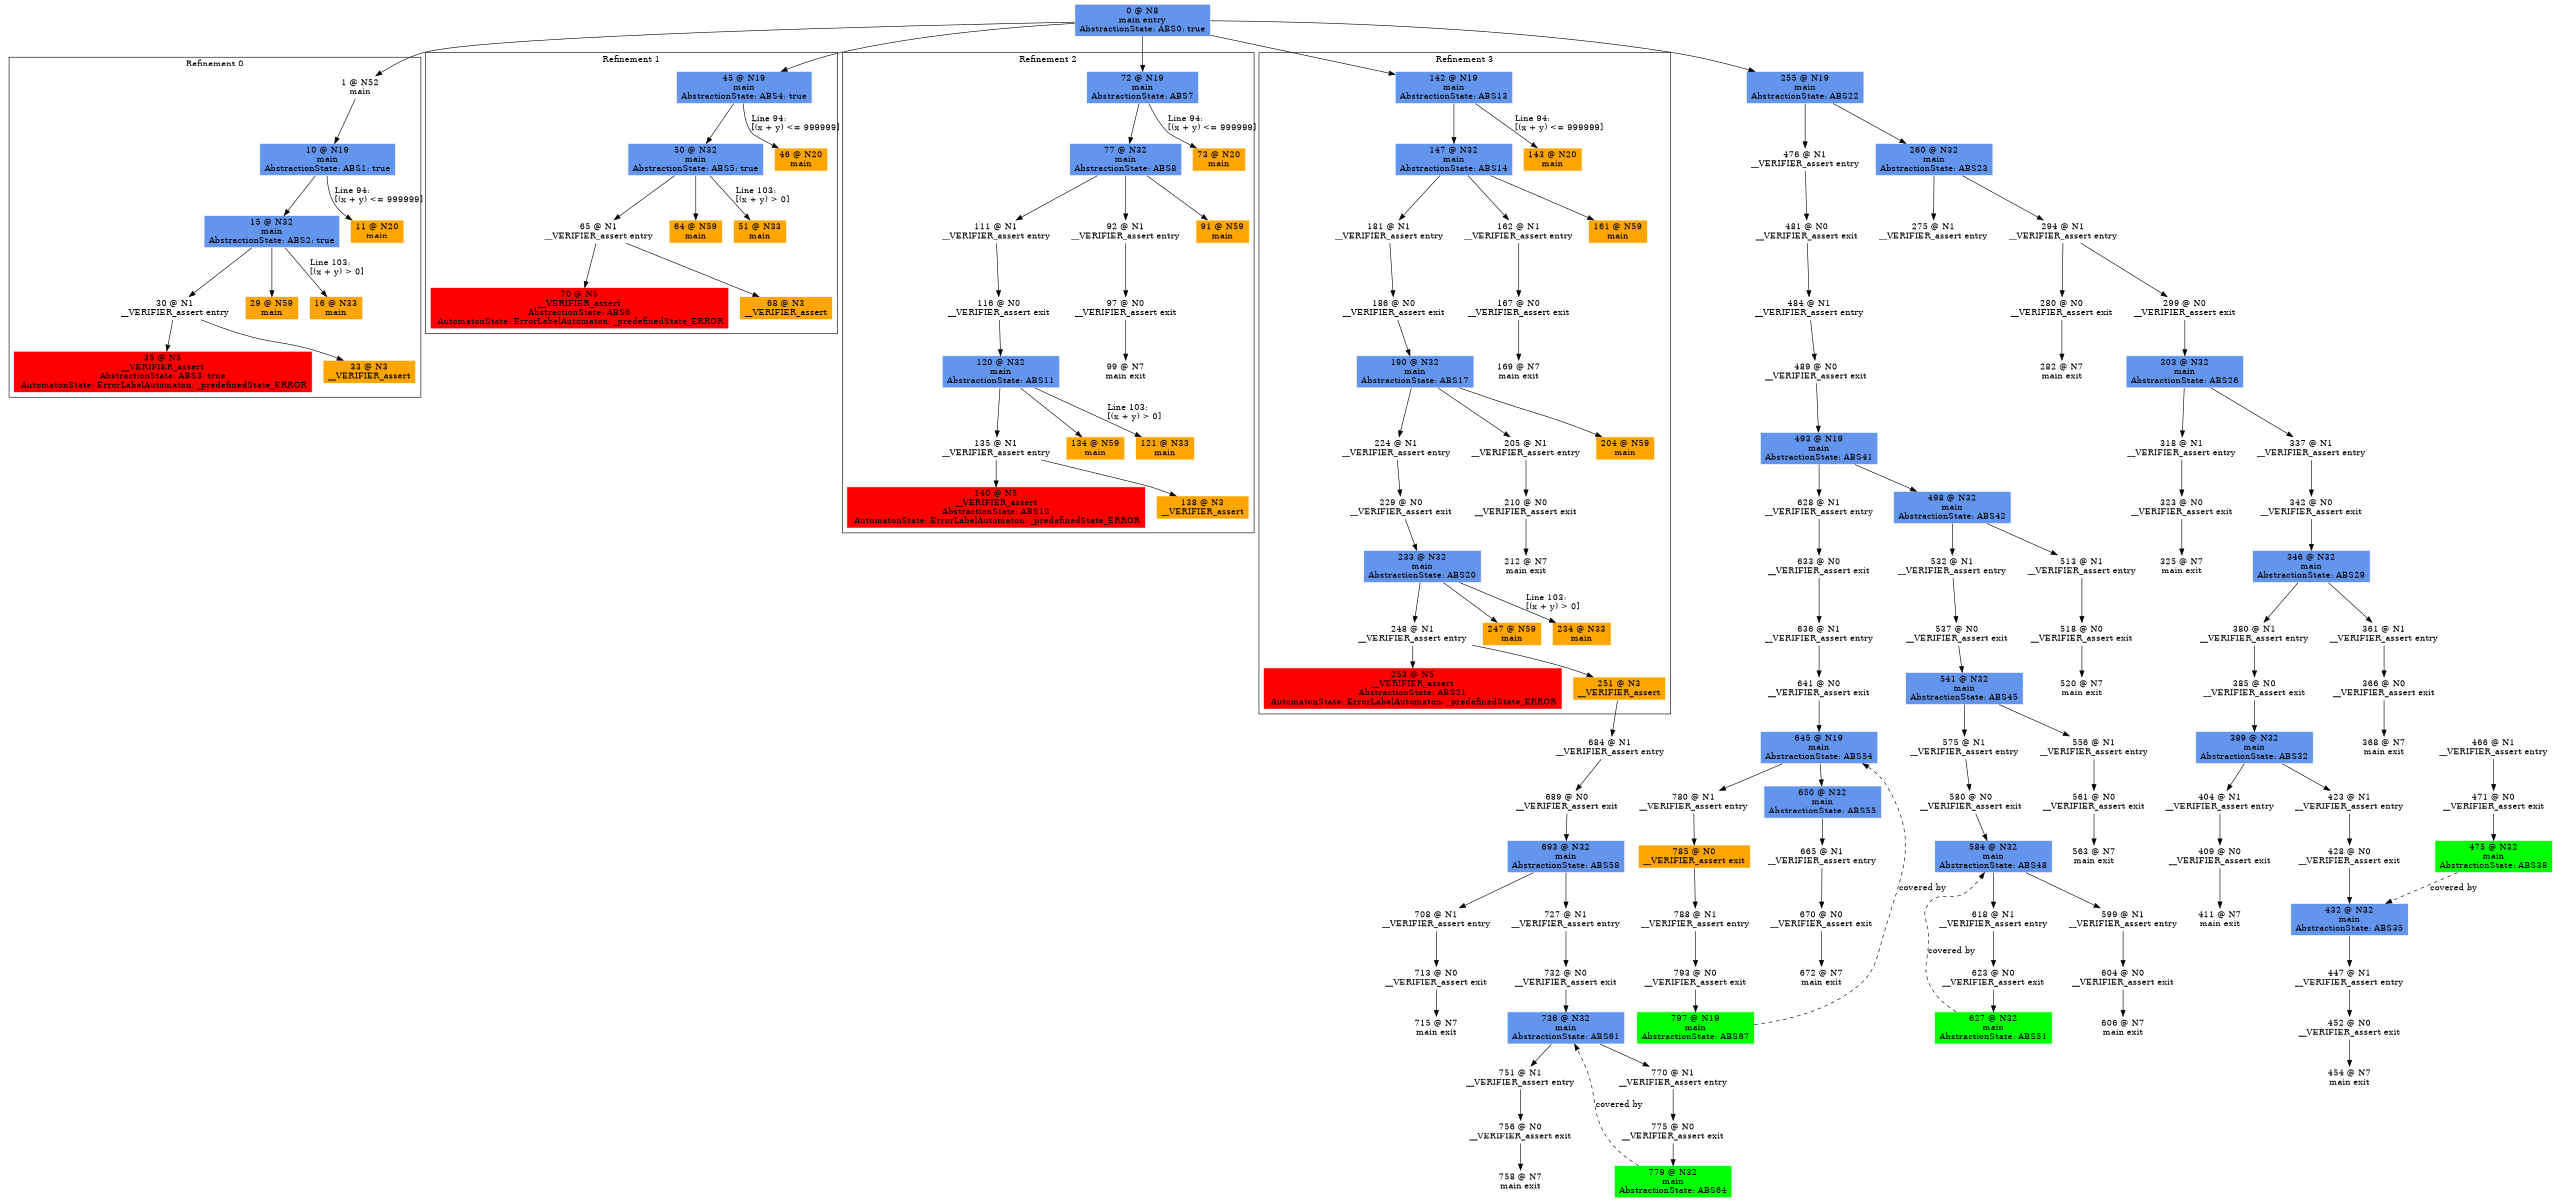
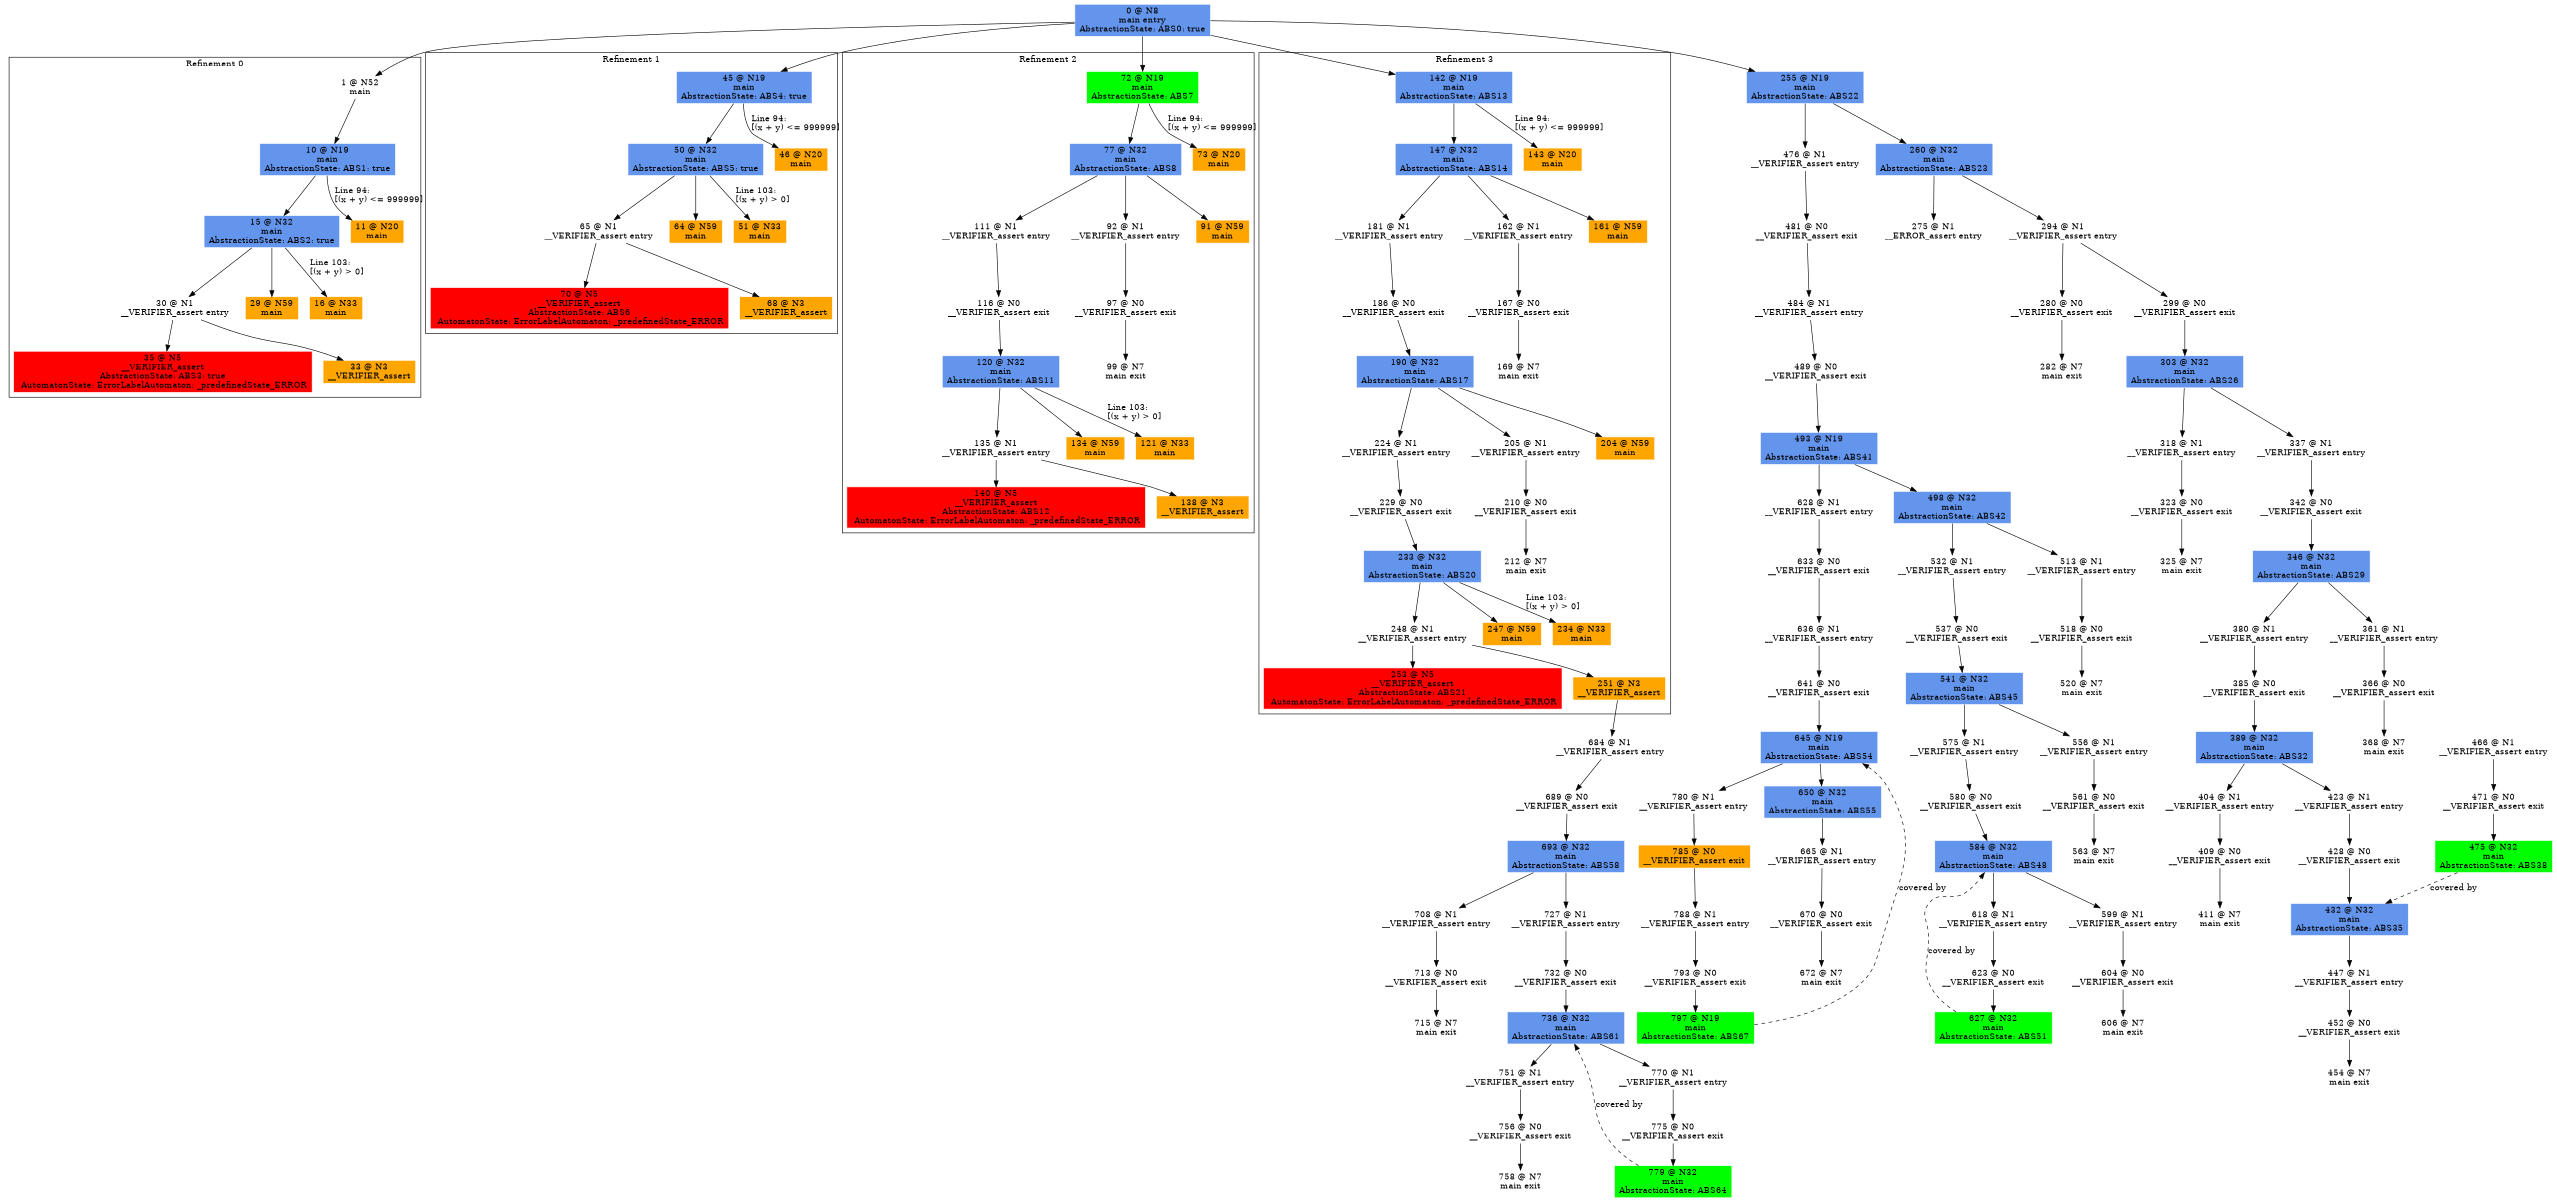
(1143, 88) -> (1143, 88)
(1934, 232) -> (1934, 232)
